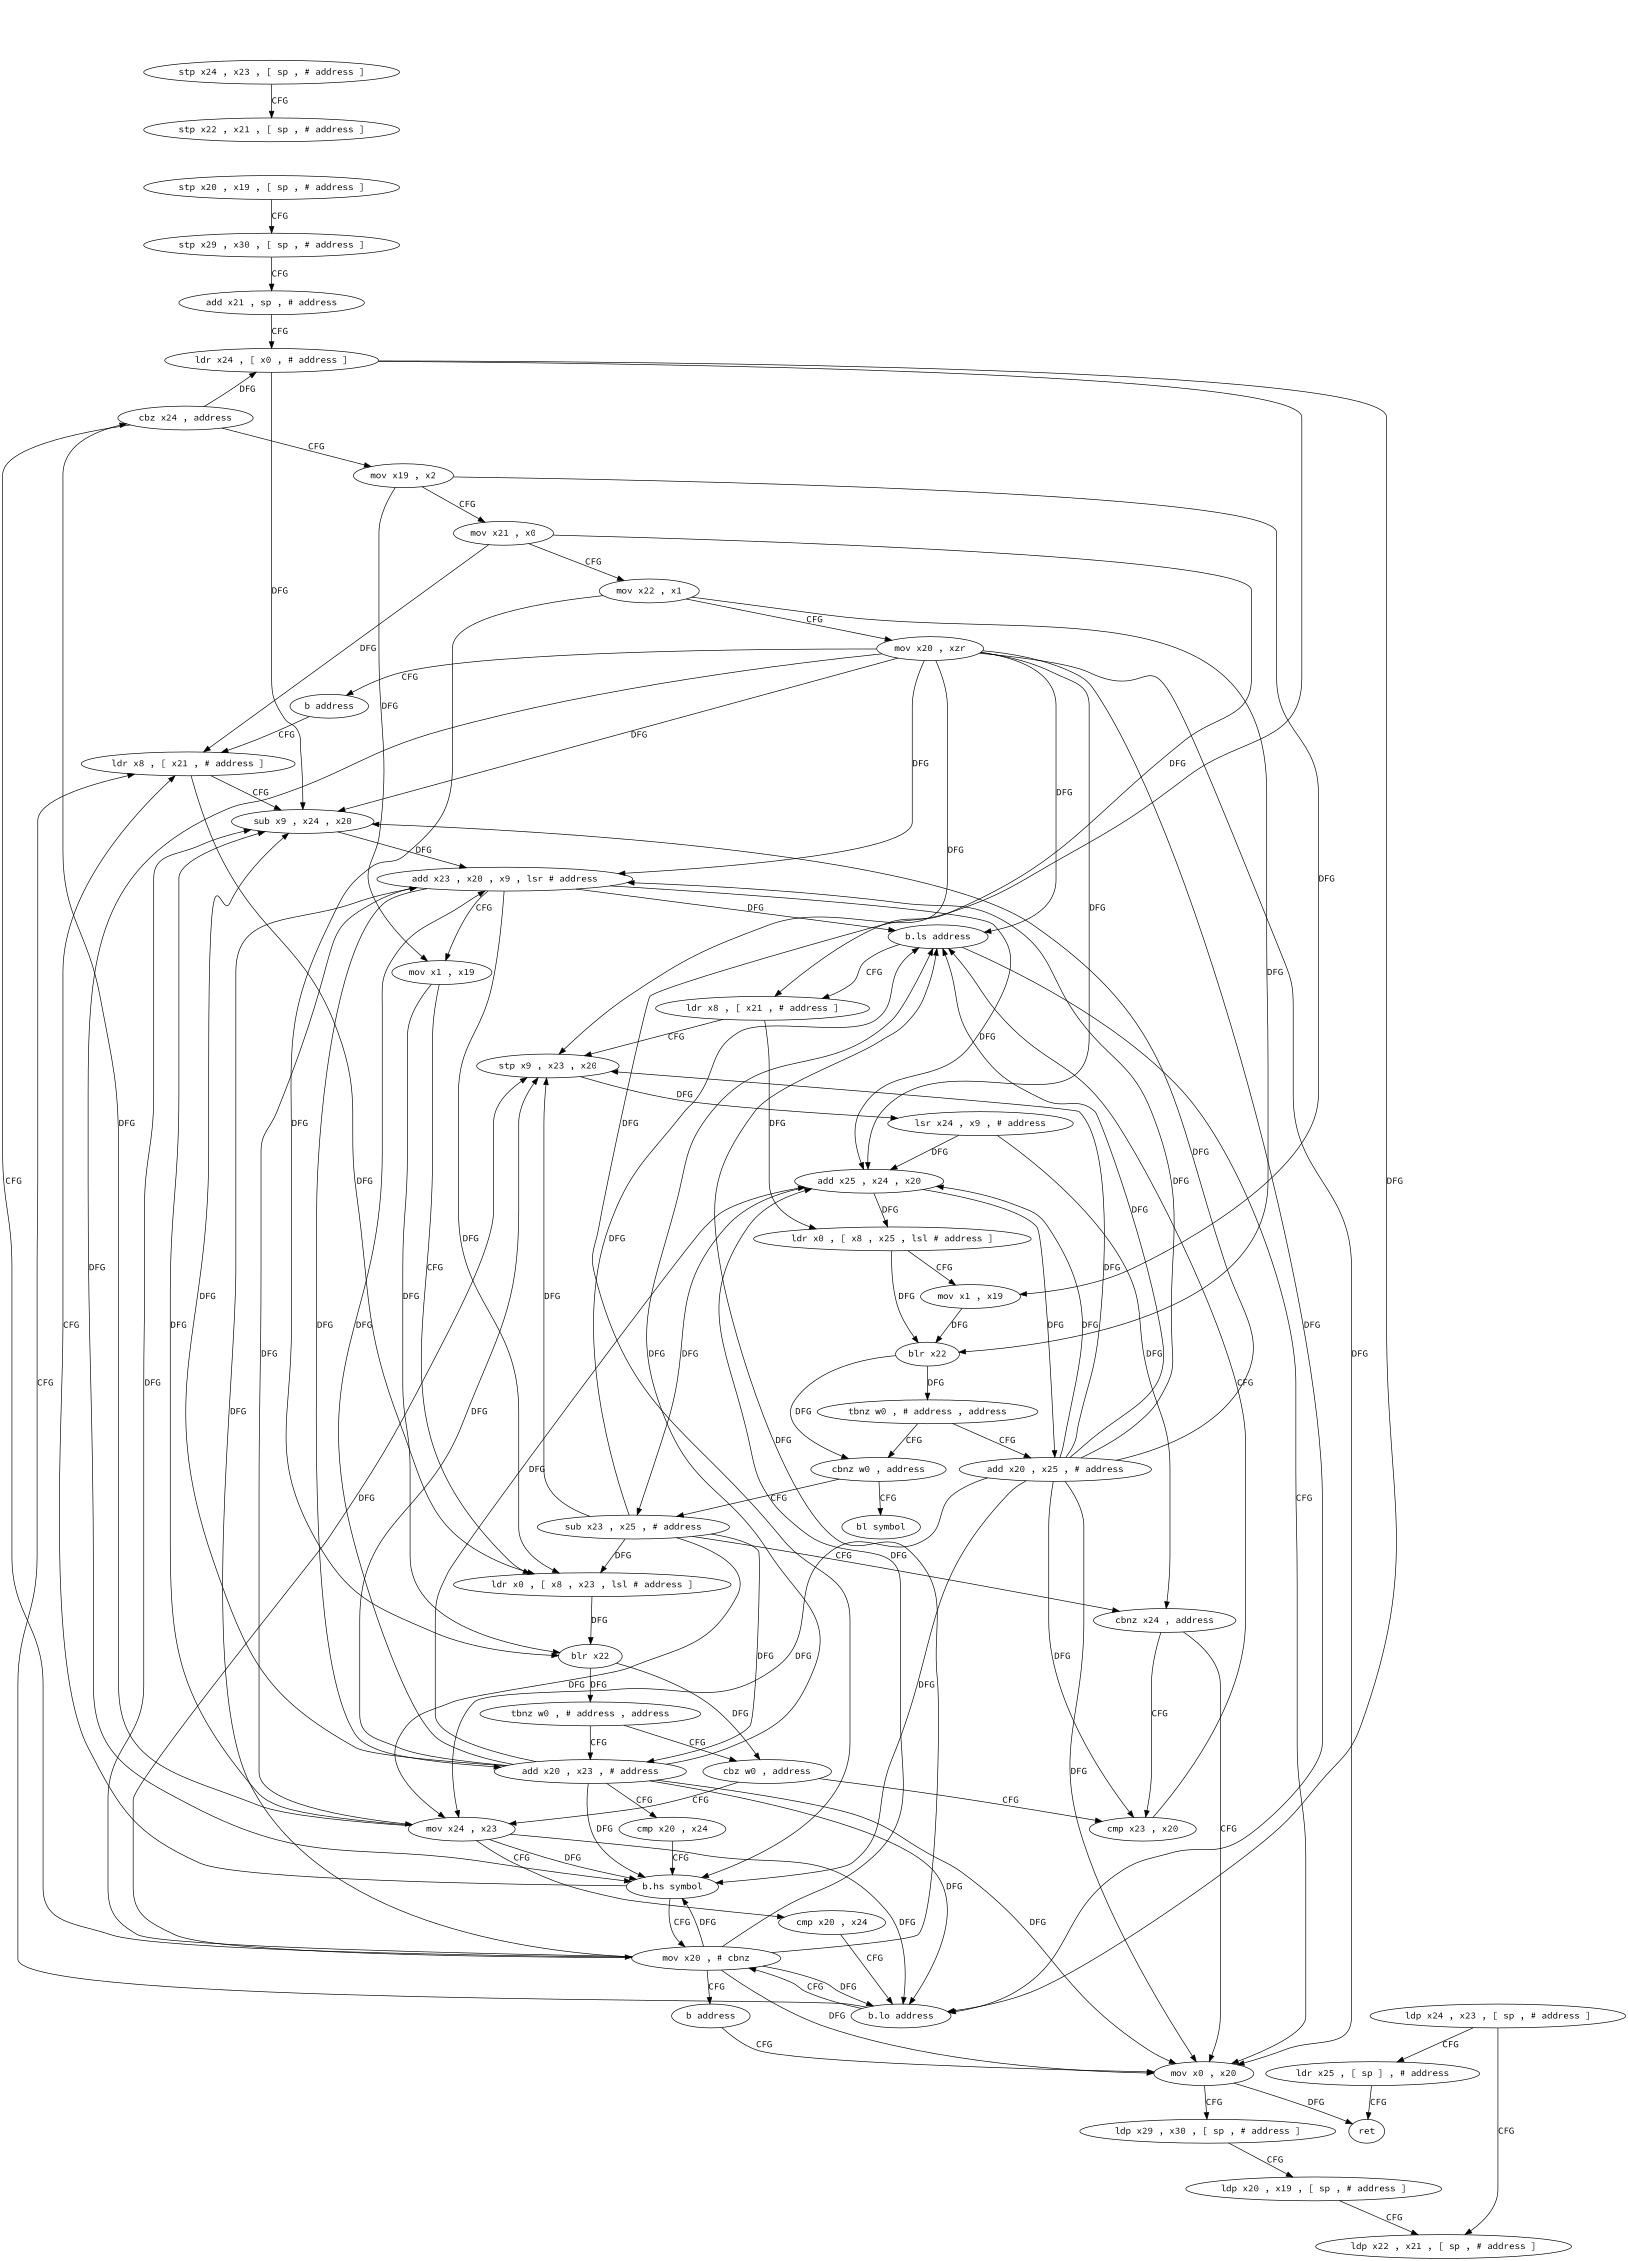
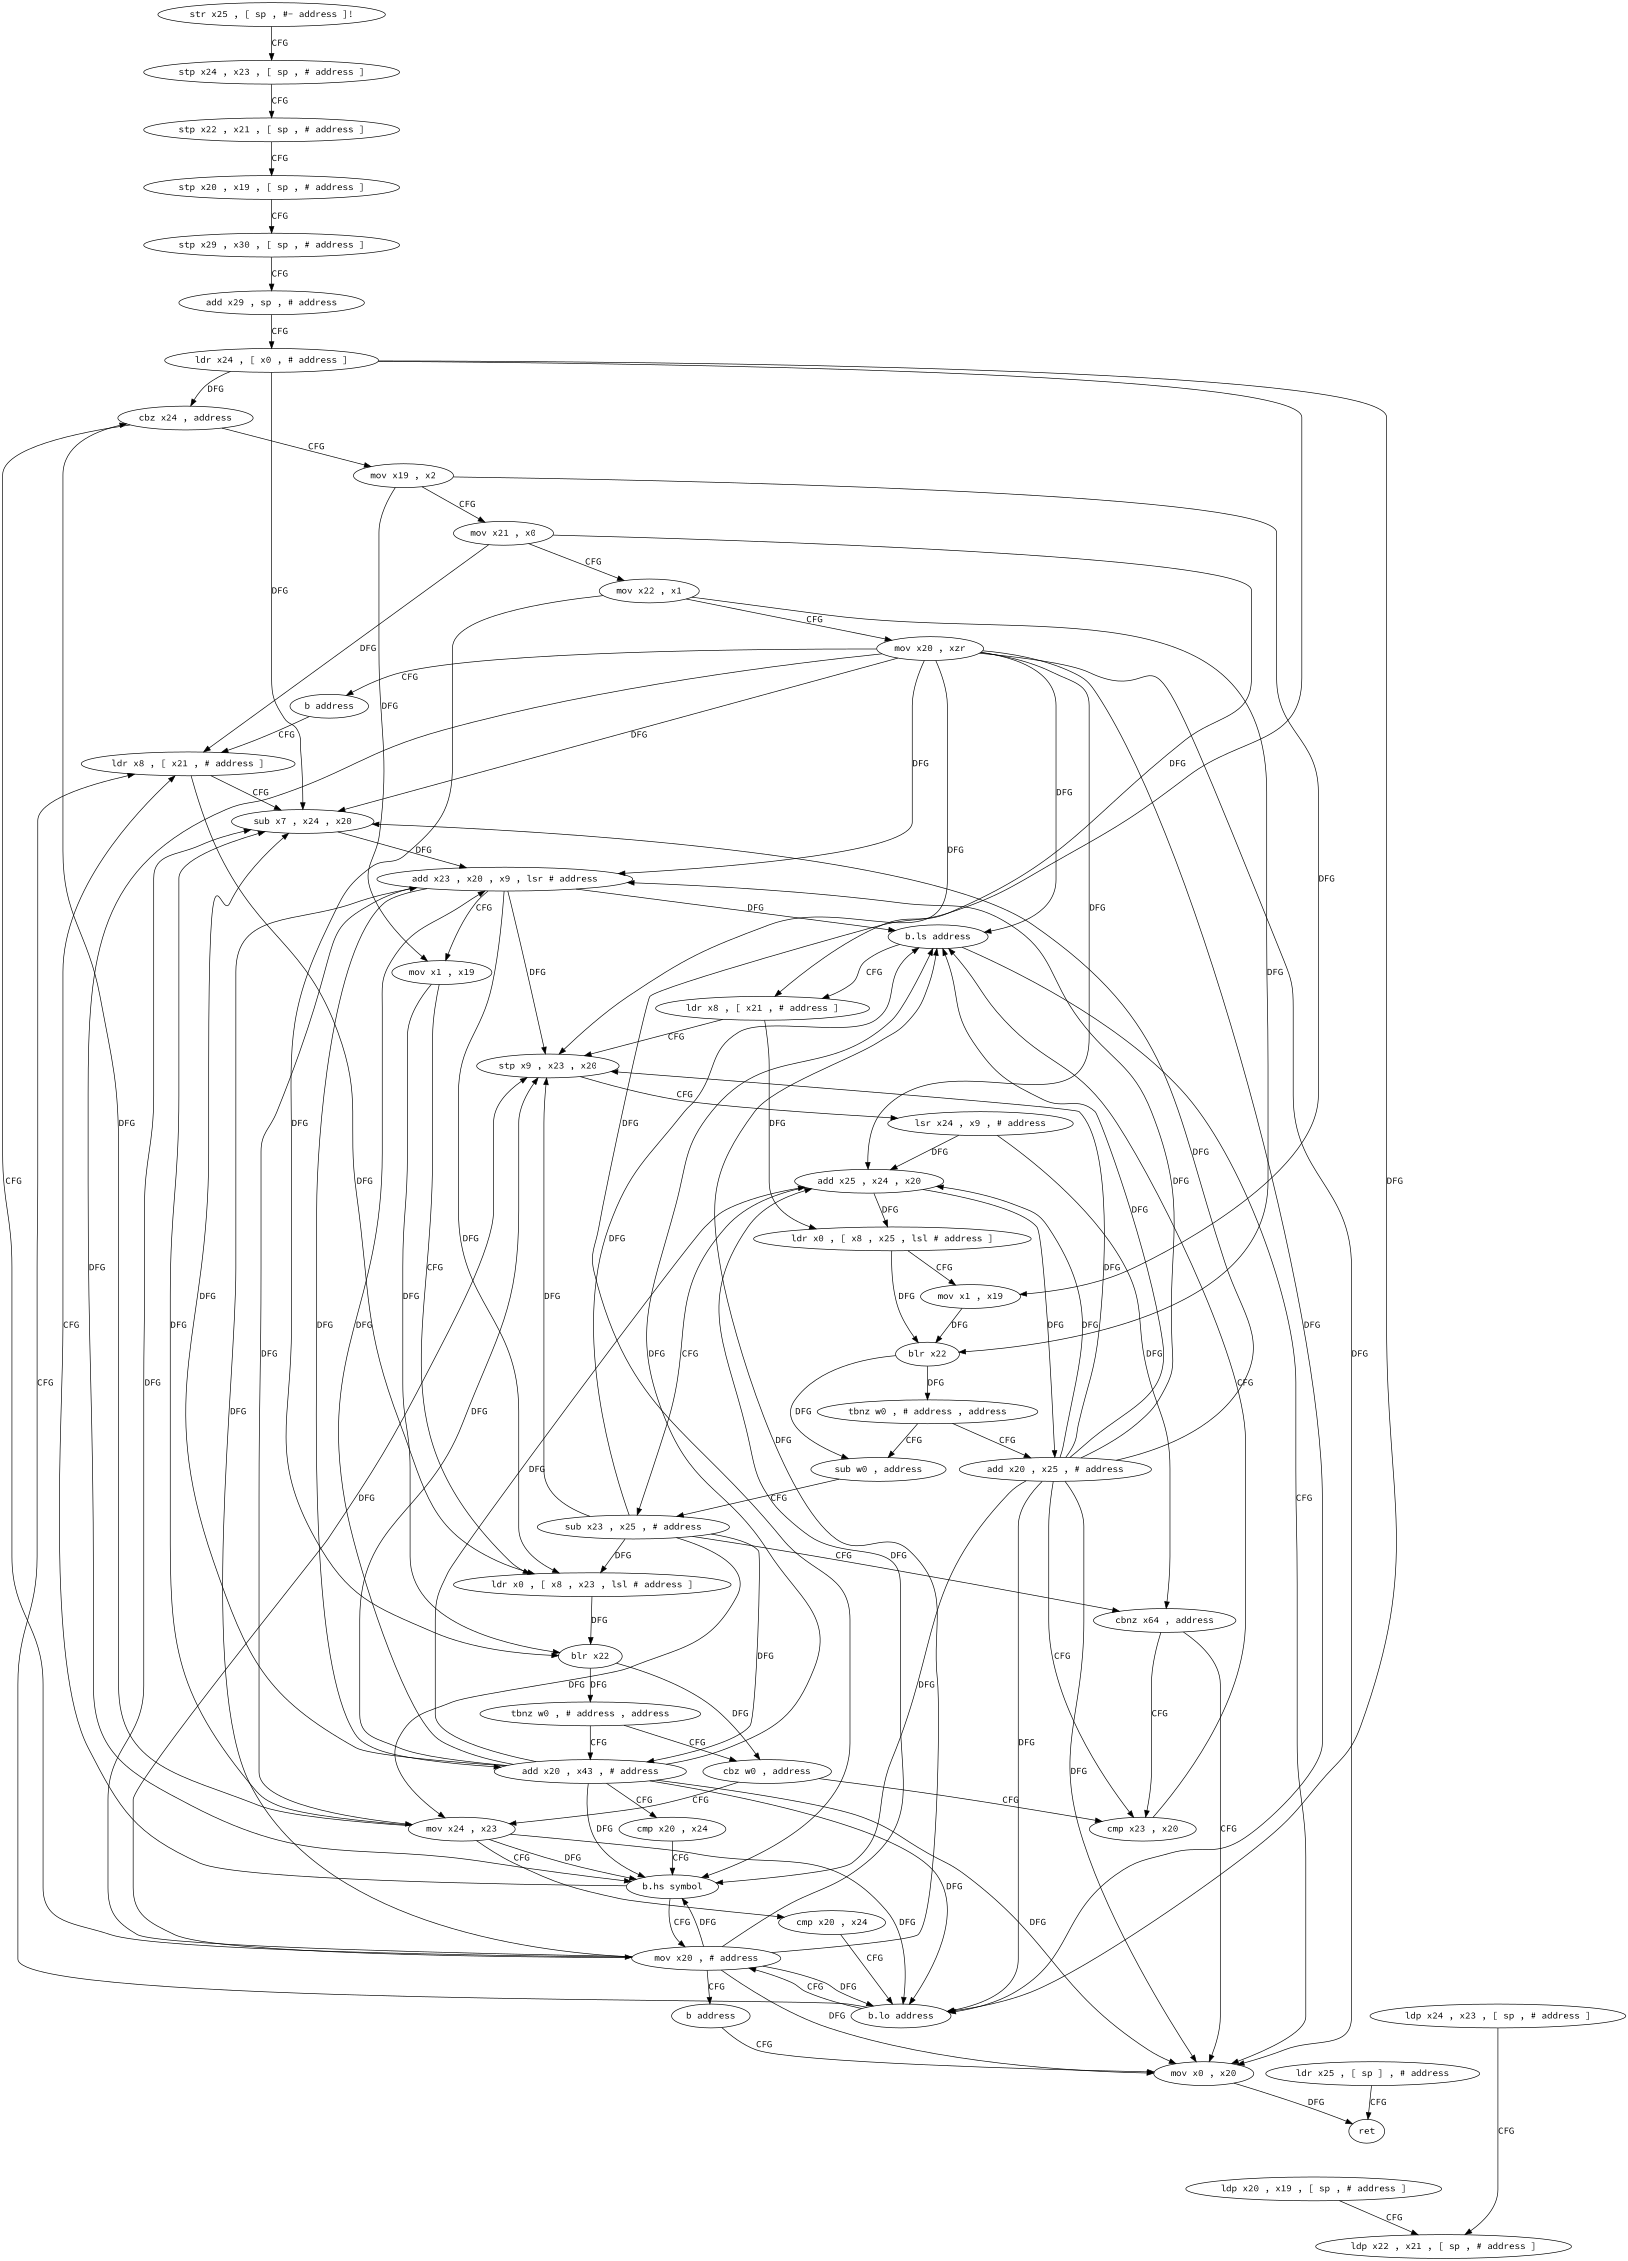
none -> (272, 15)
none -> (272, 155)
(272, 303) -> (272, 303)
(228, 392) -> (210, 382)
(303, 822) -> (303, 822)
(963, 917) -> (526, 969)
(685, 1095) -> (685, 1095)
(690, 1354) -> (690, 1354)
(878, 1469) -> (878, 1469)
(881, 1527) -> none
(1165, 1620) -> (1165, 1620)
(1062, 1656) -> (1062, 1656)
(732, 1689) -> (1018, 1761)
(590, 1772) -> (590, 1772)
(706, 1958) -> (706, 1958)
(1438, 2043) -> none
(1208, 2131) -> none
